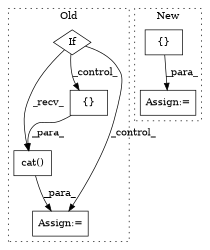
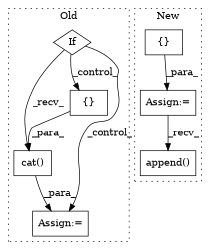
none -> (168, 163)
